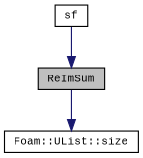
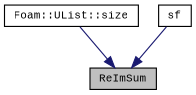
(71, 105) -> (94, 43)
